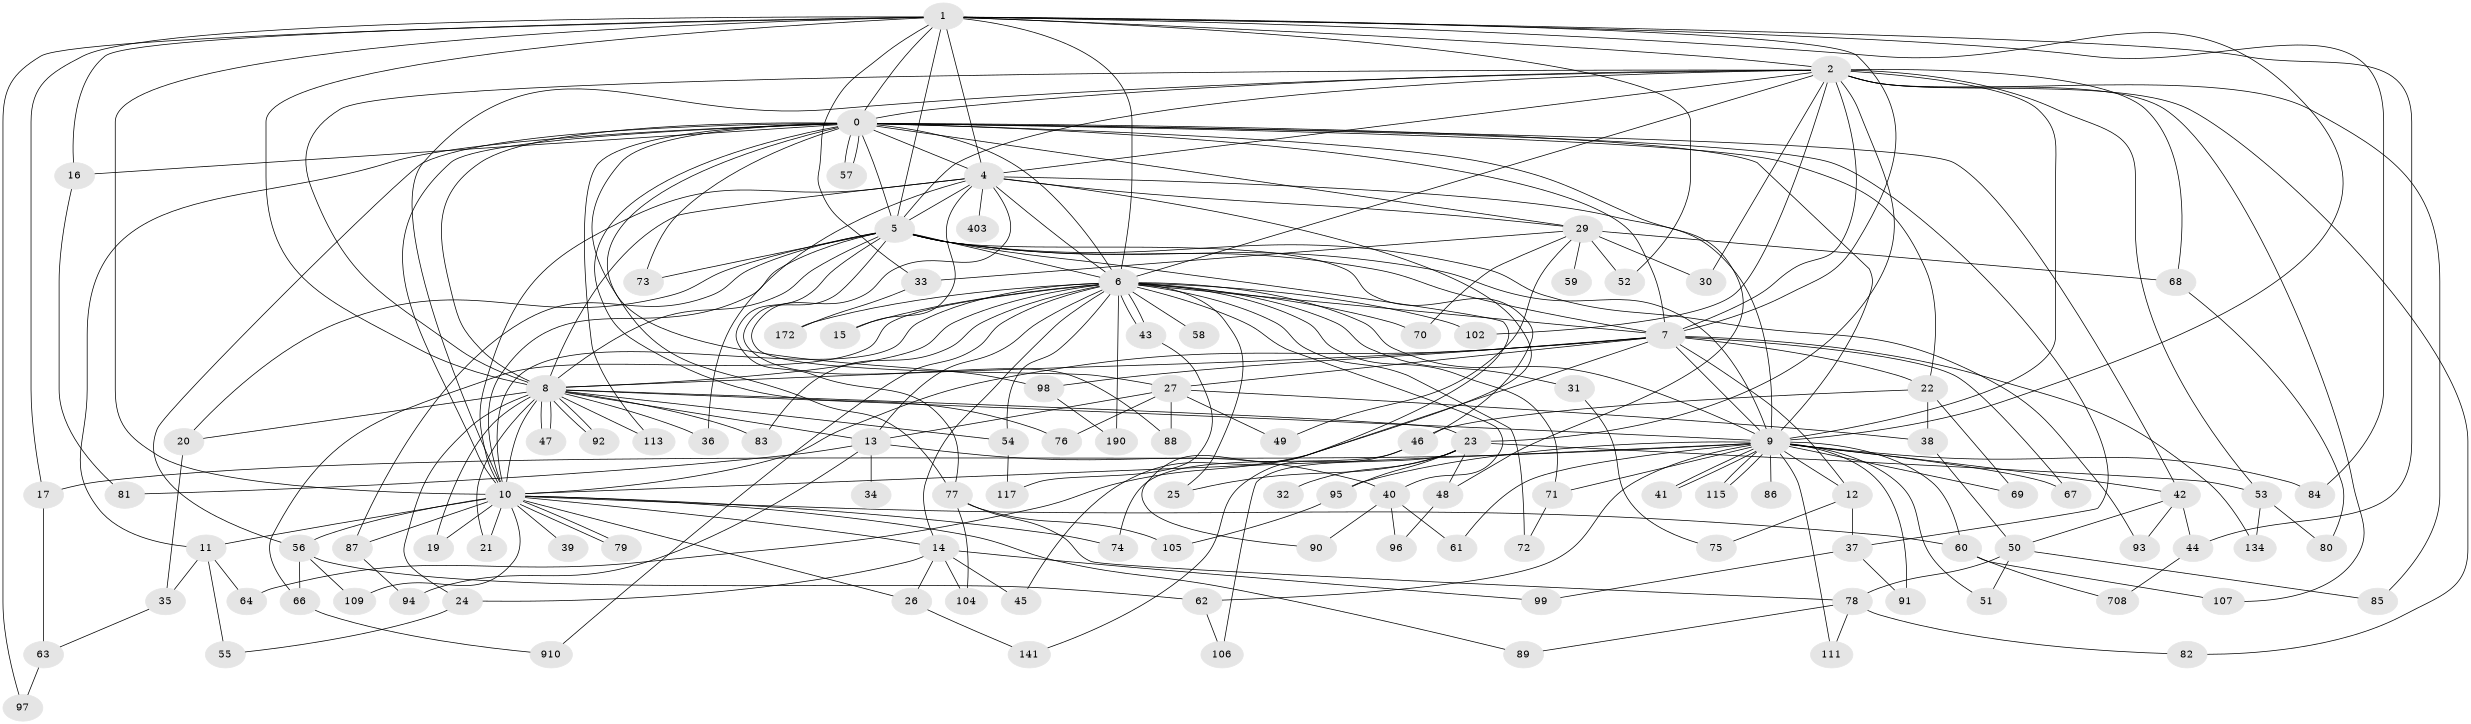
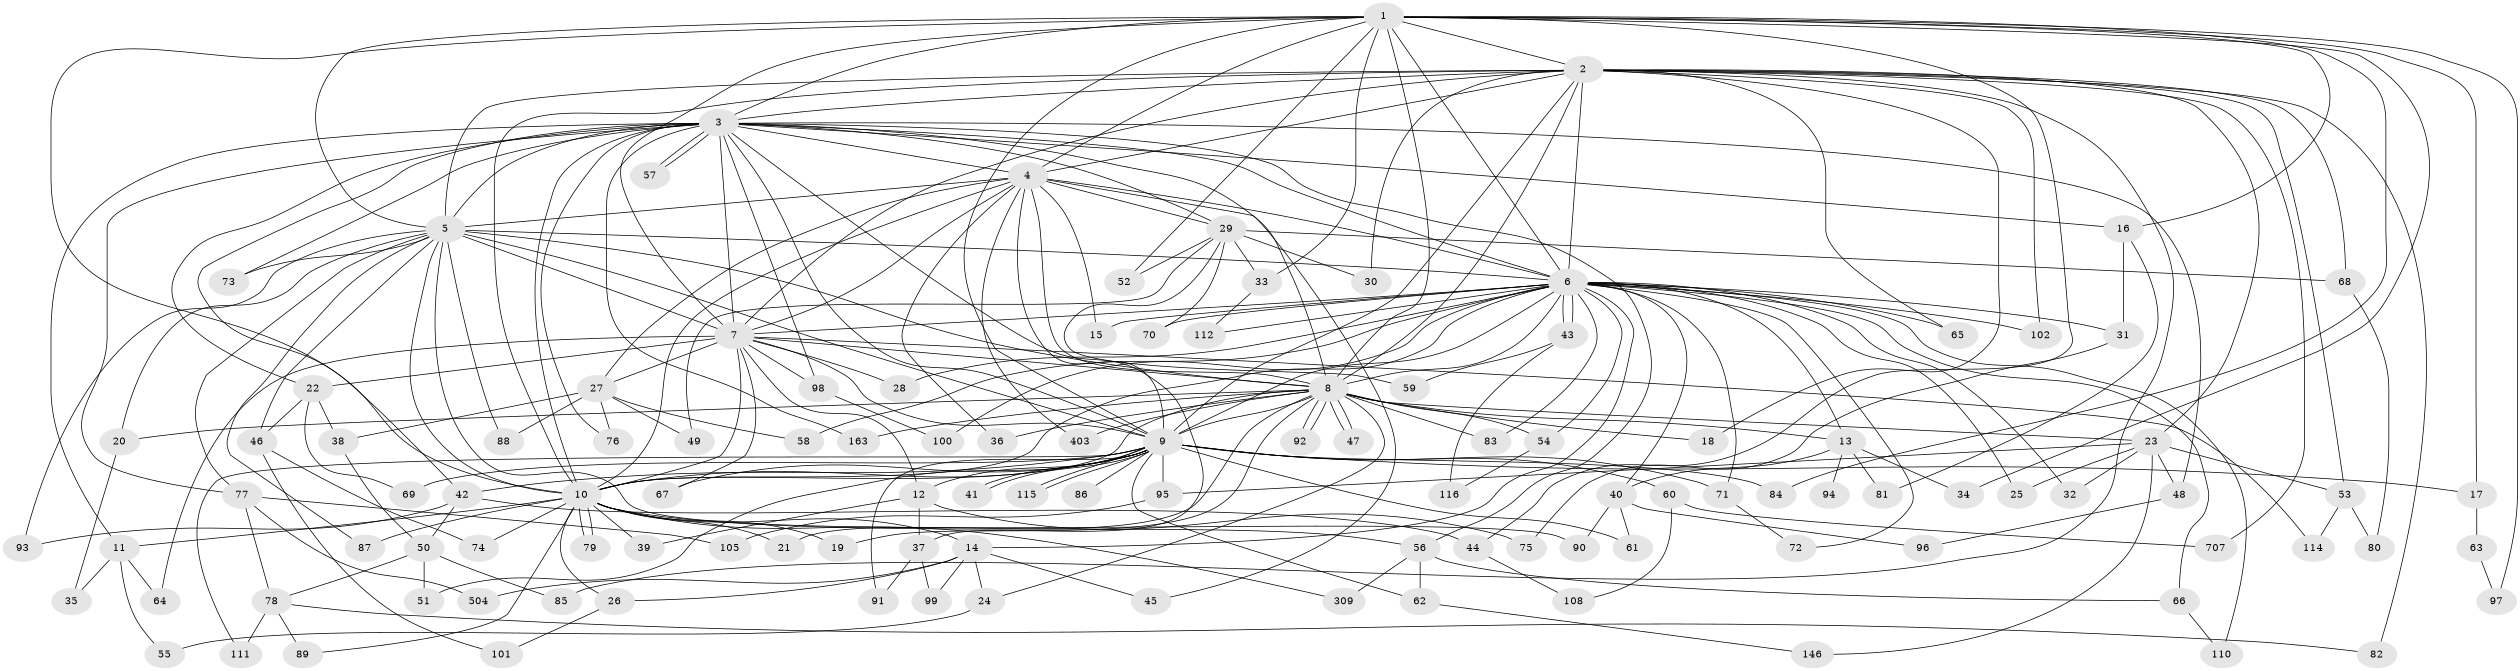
none -> (2331, 51)
(857, 123) -> (719, 123)
none -> (888, 268)
none -> (2124, 282)
none -> (1851, 326)
(785, 335) -> (1204, 335)
none -> (1958, 335)
none -> (1498, 360)
none -> (900, 389)
none -> (1202, 408)
(1021, 415) -> (698, 421)
(654, 442) -> (859, 442)
(1116, 442) -> (943, 442)
none -> (1708, 442)
(1007, 495) -> (1450, 495)
(1235, 513) -> none
none -> (722, 531)
(2255, 548) -> (2313, 548)
(382, 576) -> none
(355, 601) -> (1344, 601)
(966, 601) -> (479, 601)
(2118, 601) -> (1574, 601)
(2223, 601) -> (2216, 548)
(105, 628) -> none
(551, 655) -> (2222, 655)
(1029, 655) -> (502, 655)
(1222, 655) -> (1812, 655)
